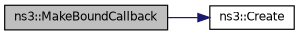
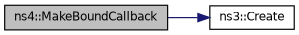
(86, 18) -> (86, 18)
